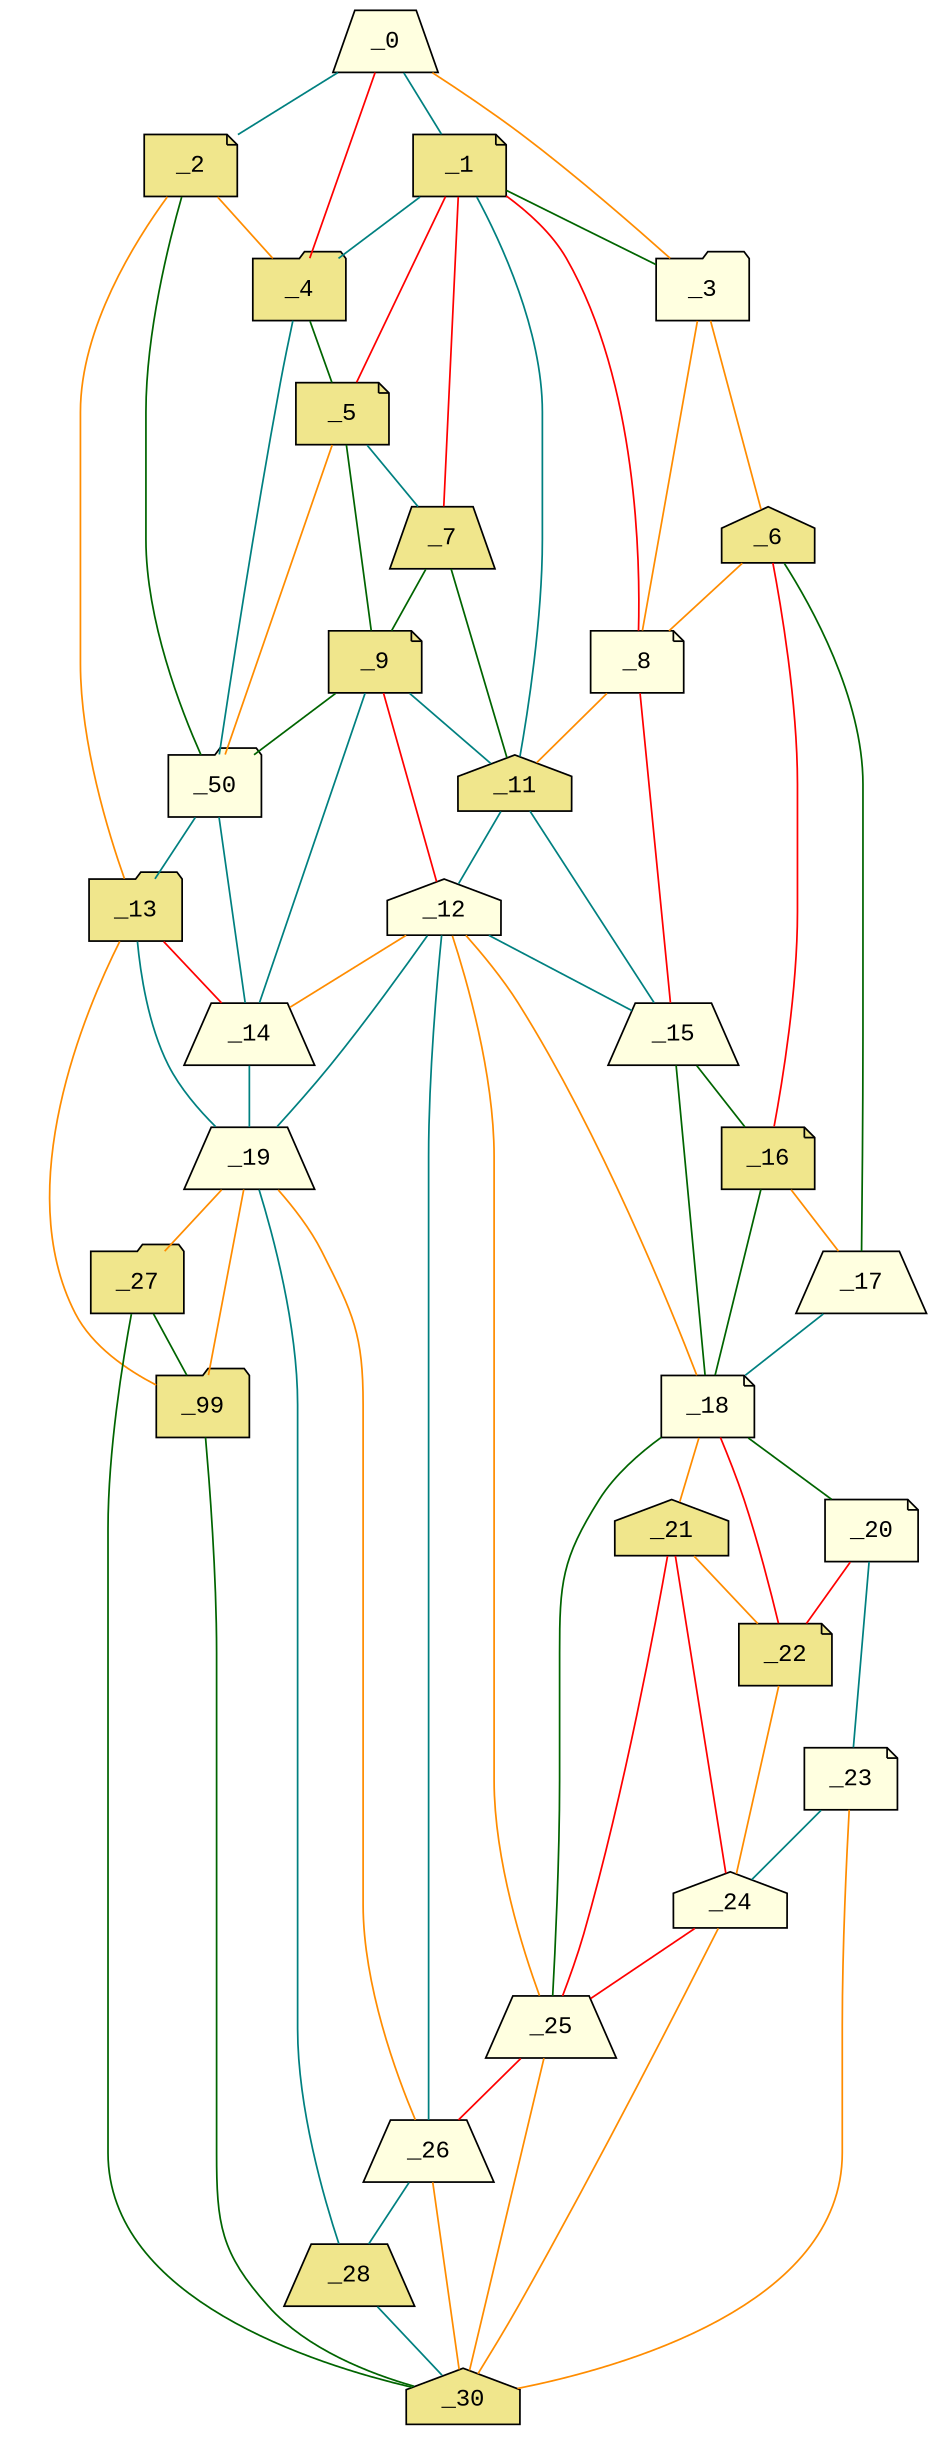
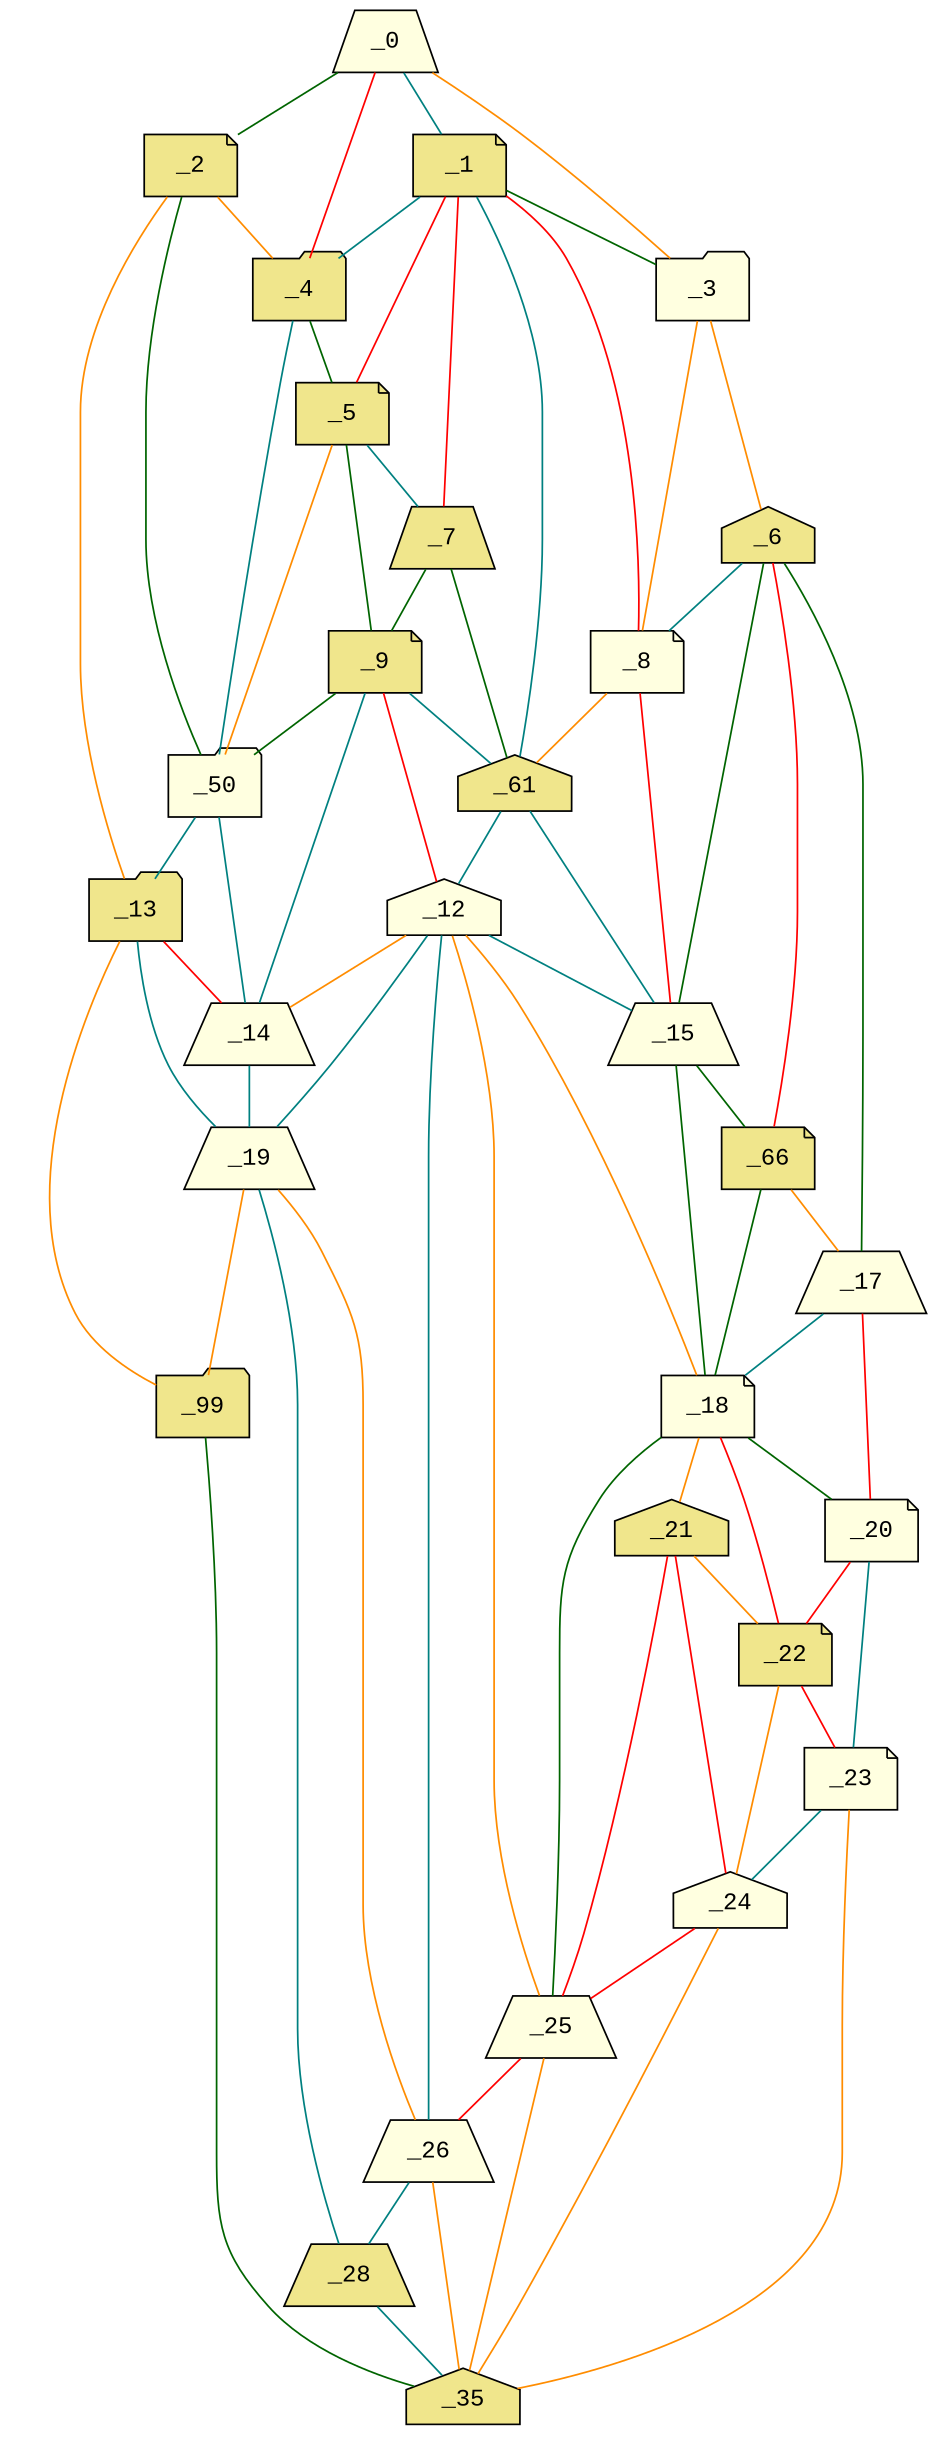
(288, 104) -> (288, 104)
(706, 597) -> (706, 597)
none -> (721, 783)
(515, 786) -> (515, 786)
(768, 1158) -> (768, 1158)
(137, 1282) -> none
none -> (866, 1406)
none -> (818, 1717)
(463, 2399) -> (463, 2399)
